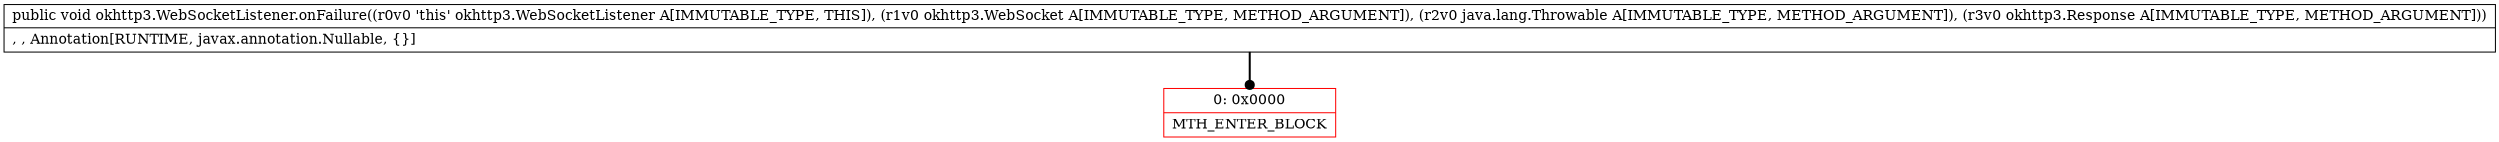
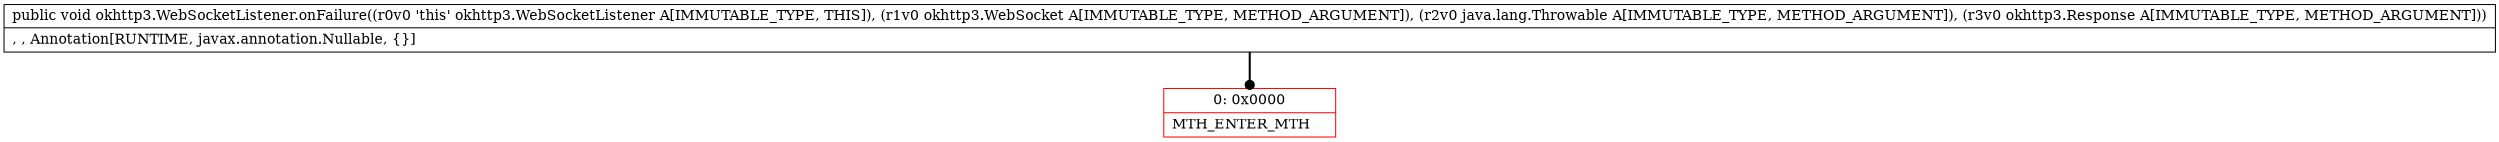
(1250, 124) -> (1241, 124)
